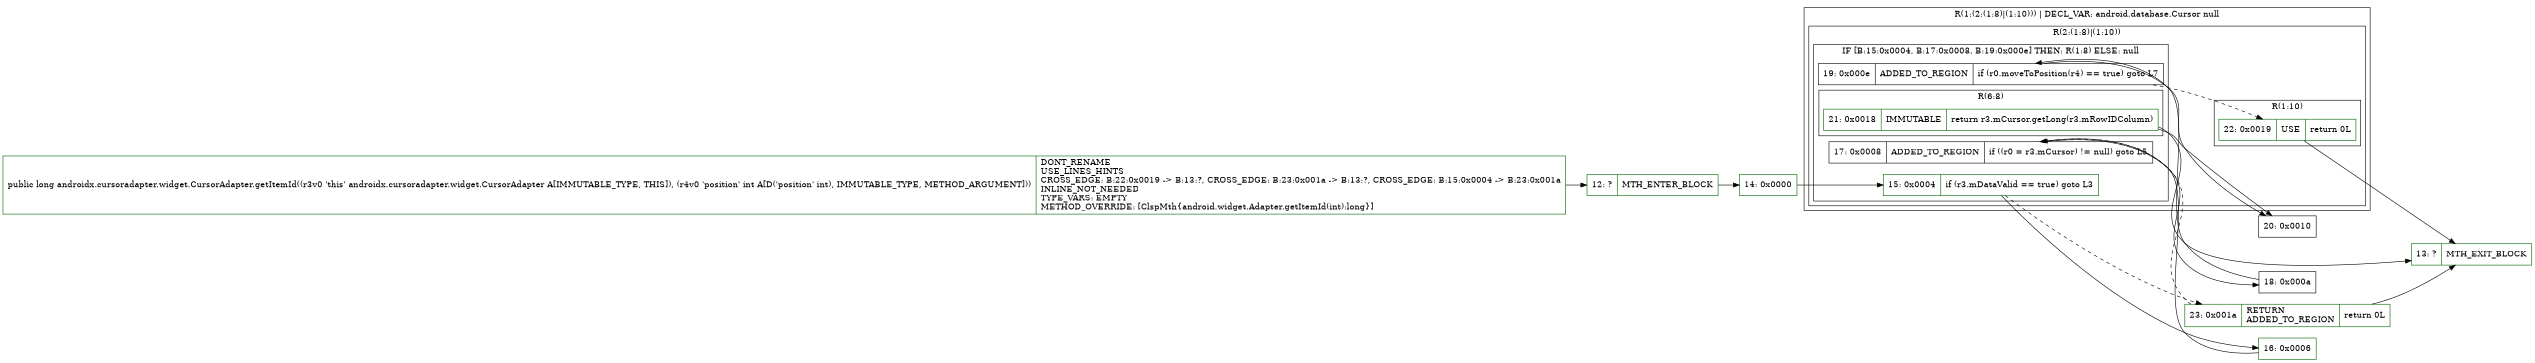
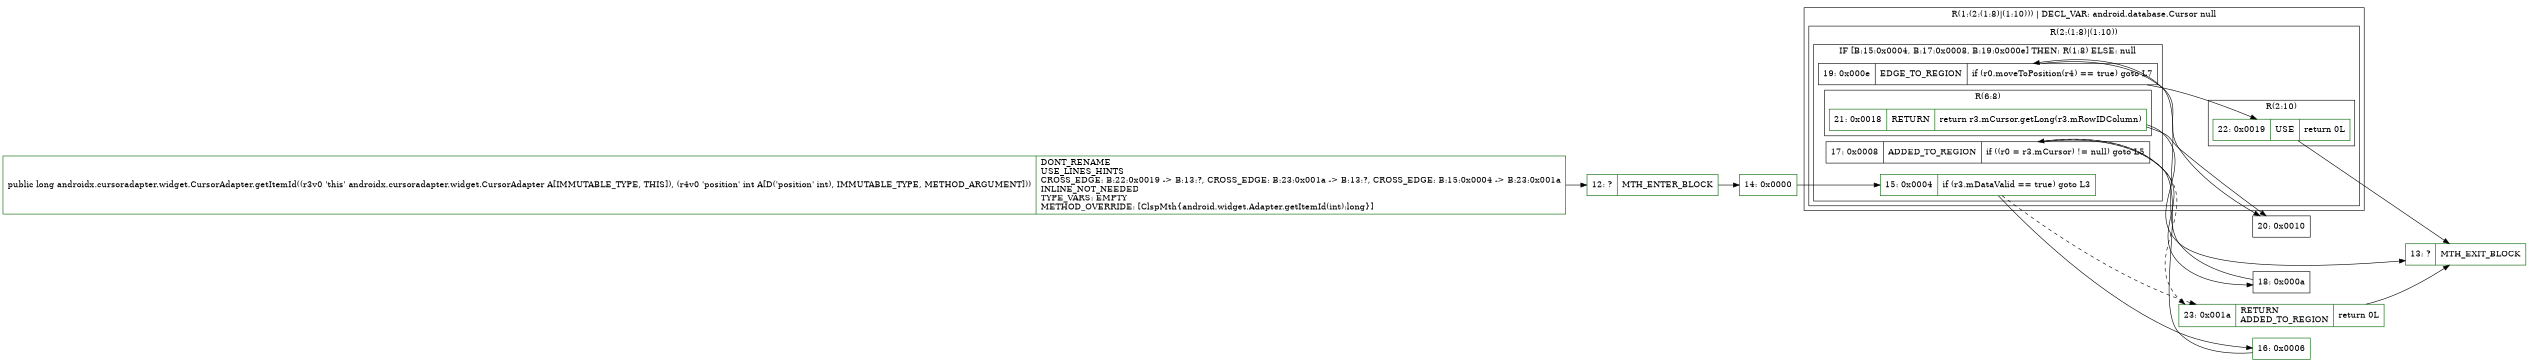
(1924, 74) -> (1921, 74)
(2206, 98) -> (2200, 98)
(2287, 107) -> (2281, 107)
(1914, 120) -> (1911, 120)
(2174, 176) -> (2166, 173)
